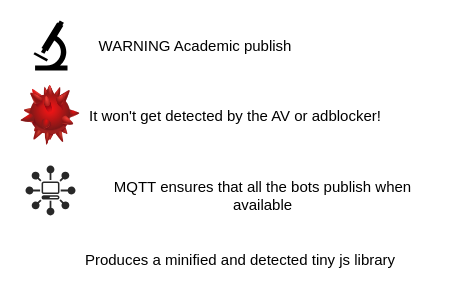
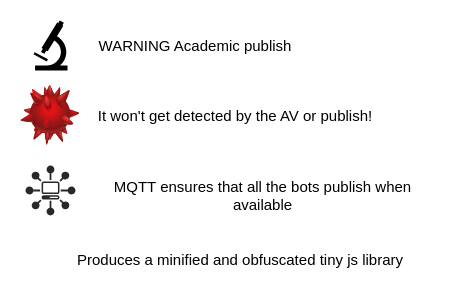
(236, 116) -> (236, 116)
(241, 260) -> (241, 260)
